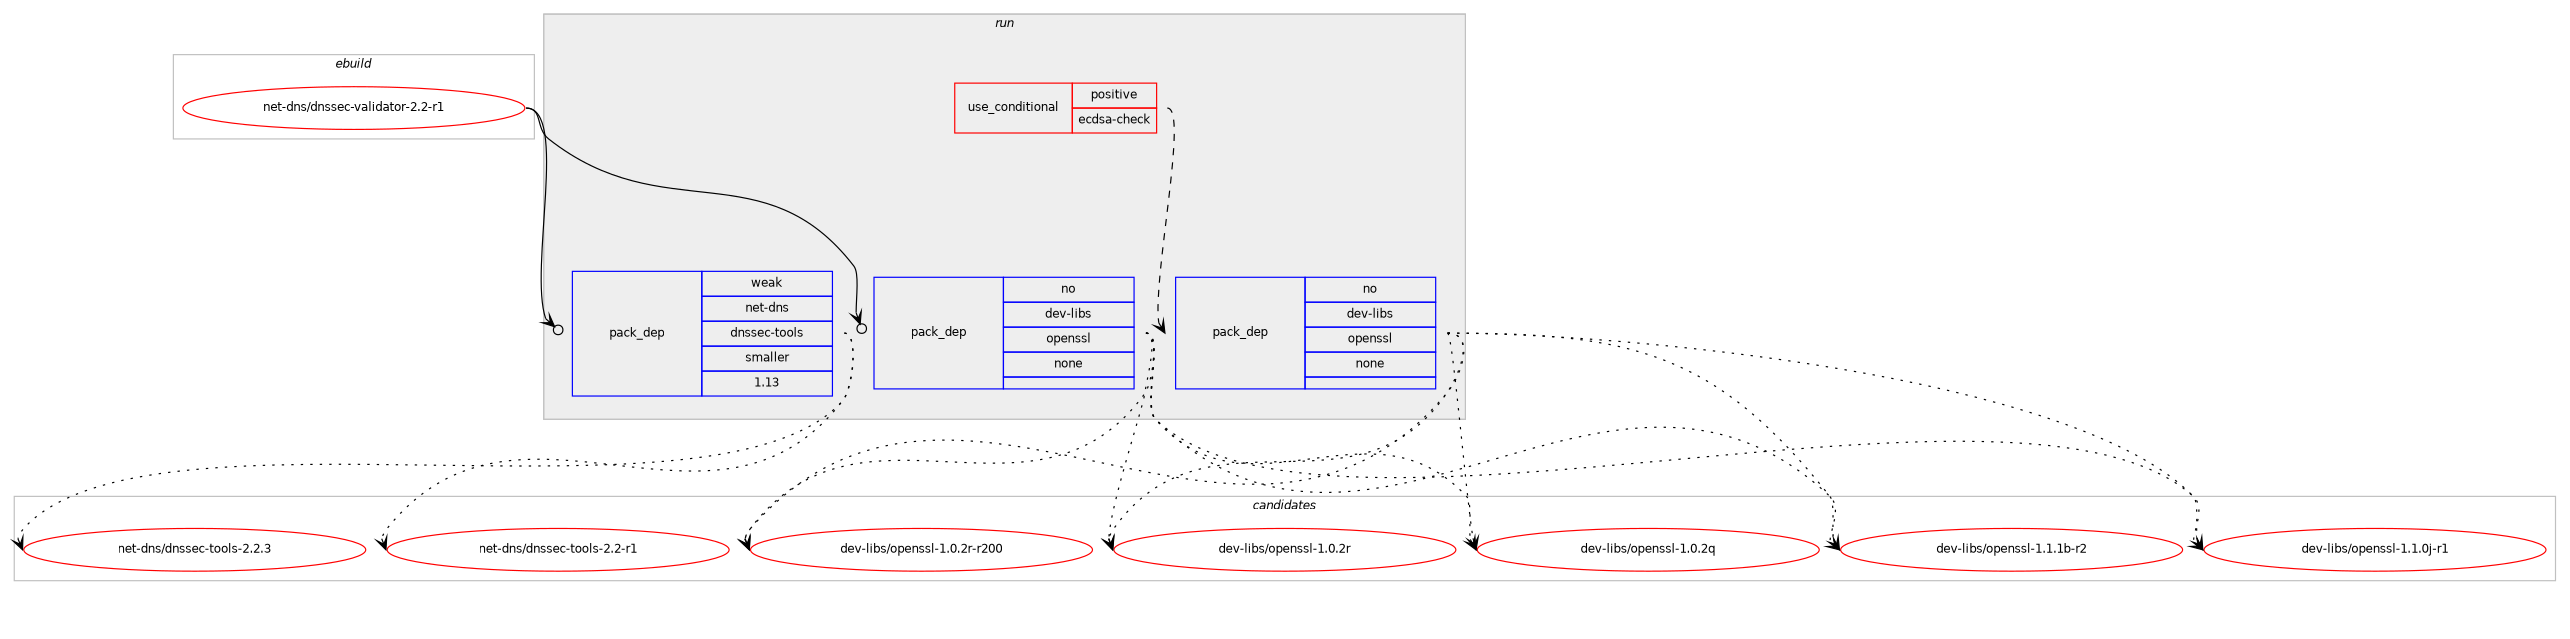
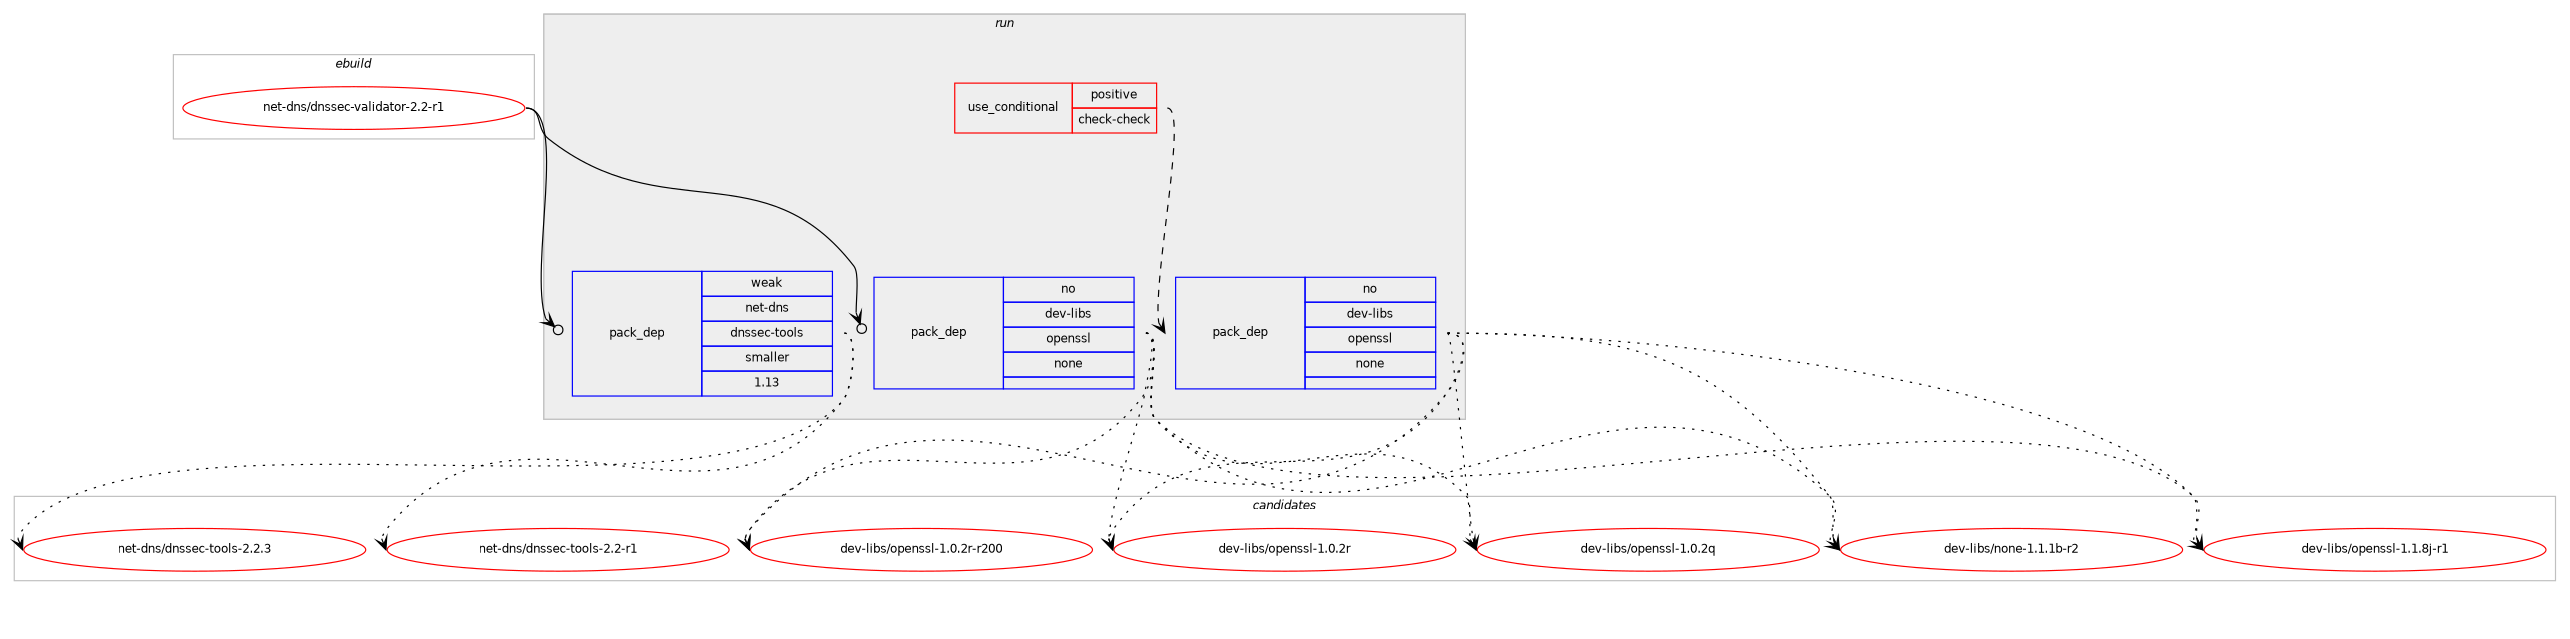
(1114, 120) -> (1114, 120)
(2012, 550) -> (2012, 550)
(2375, 550) -> (2375, 550)
